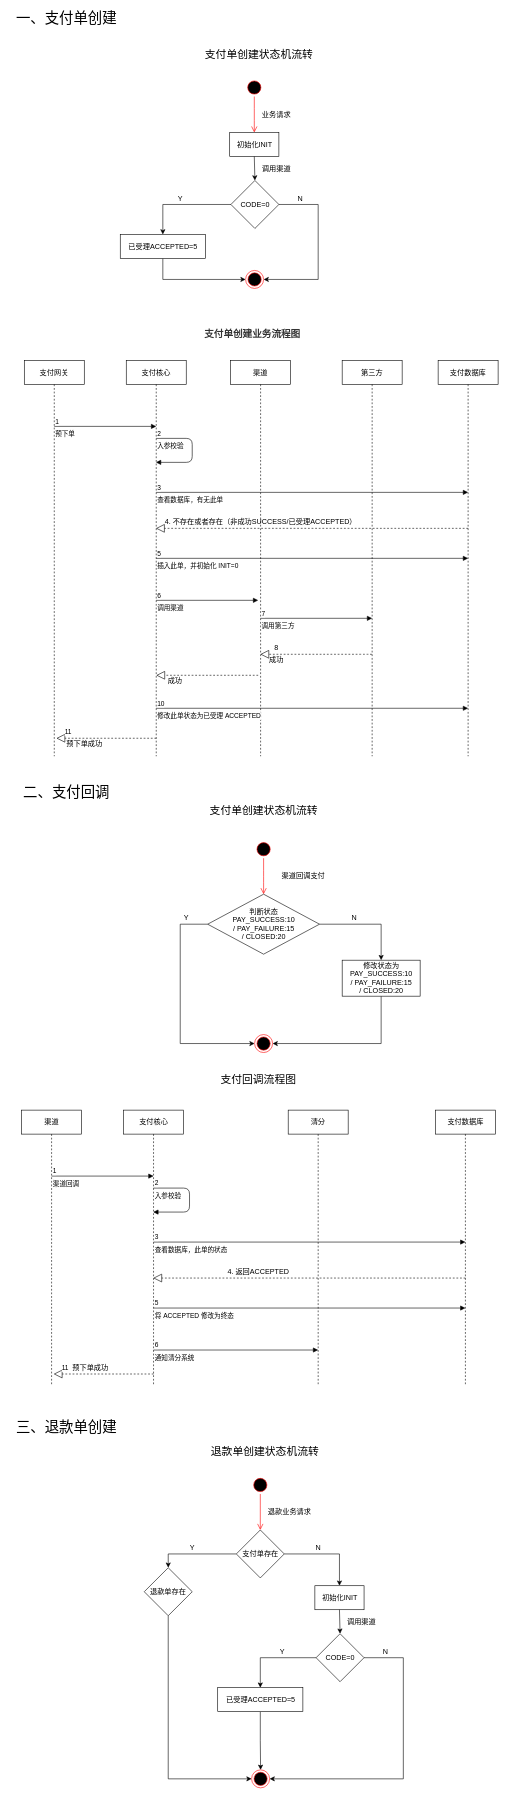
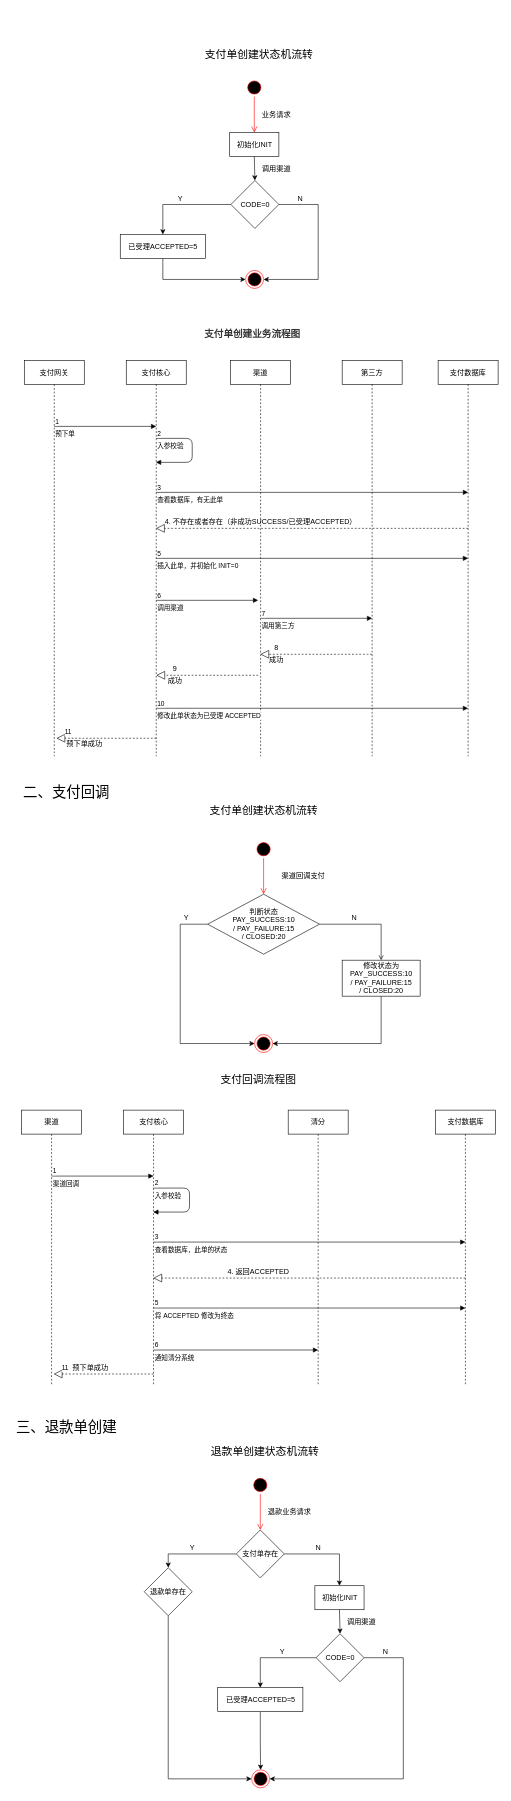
(66, 18) -> none
none -> (175, 669)
(381, 954) -> (381, 956)
